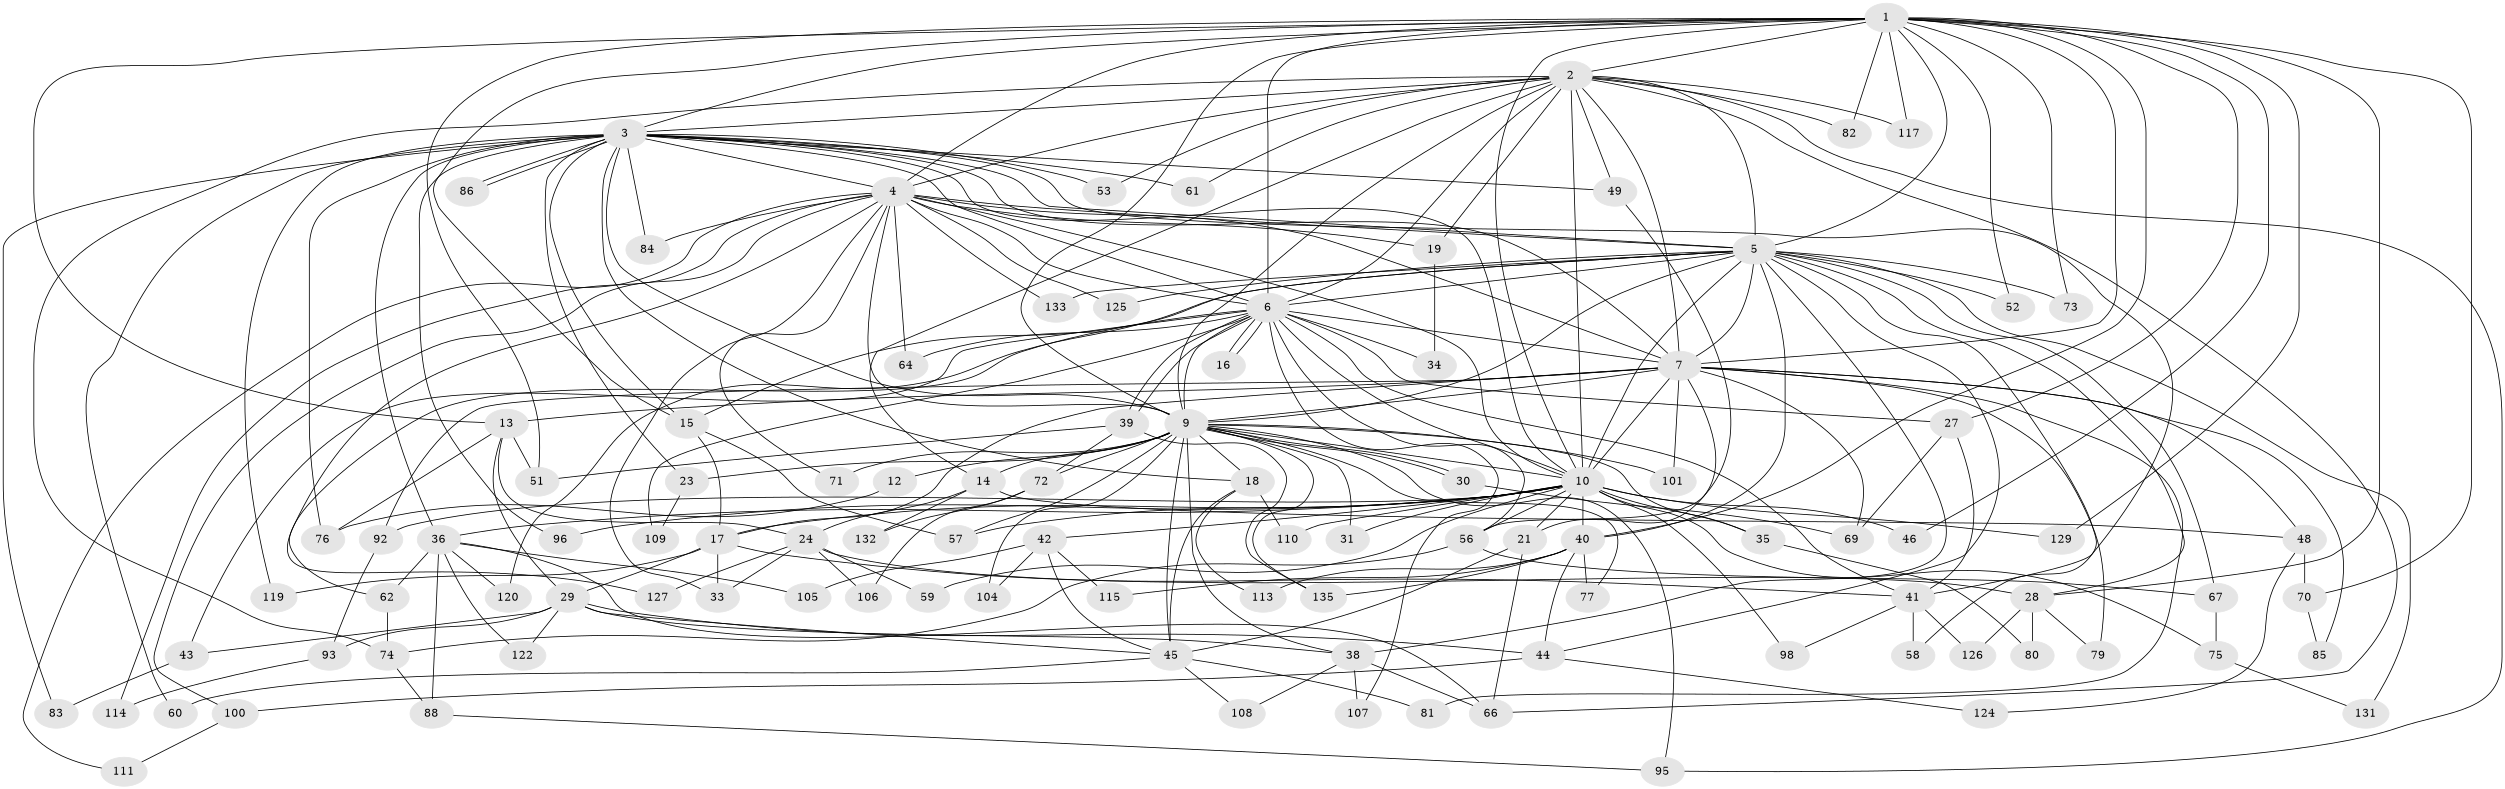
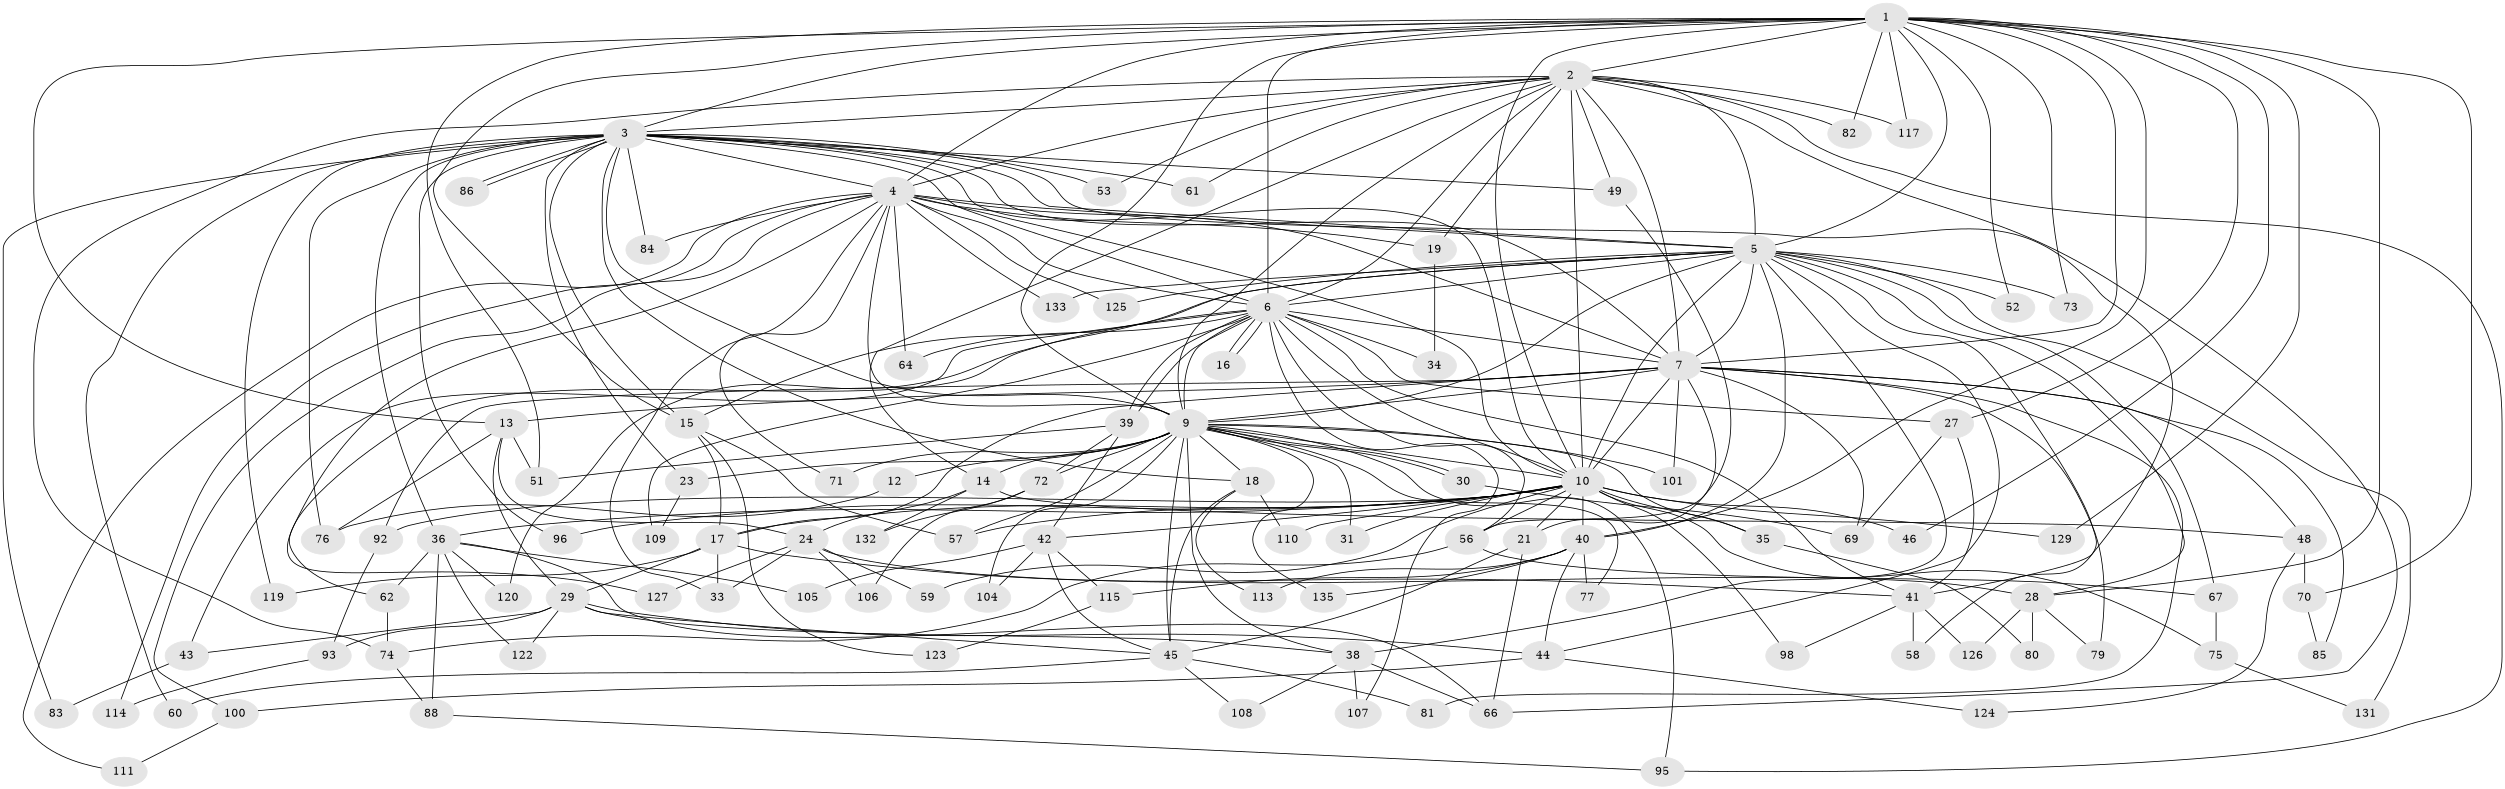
(1287, 478) -> (1086, 482)
none -> (936, 656)
